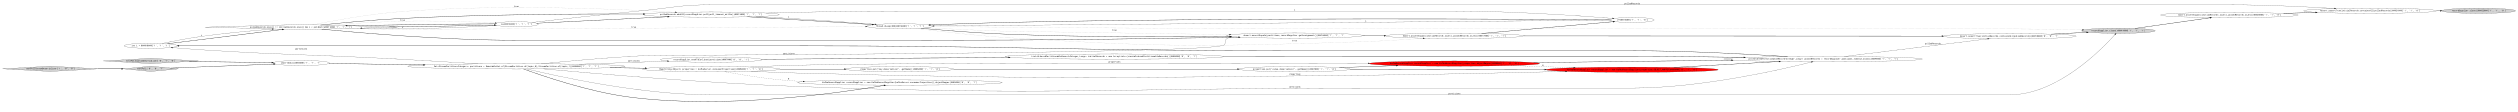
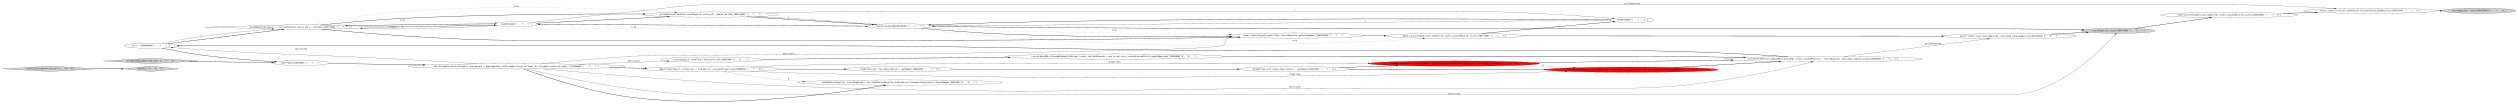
none -> (703, 25)
(1507, 29) -> (1507, 29)
(222, 66) -> (218, 57)
